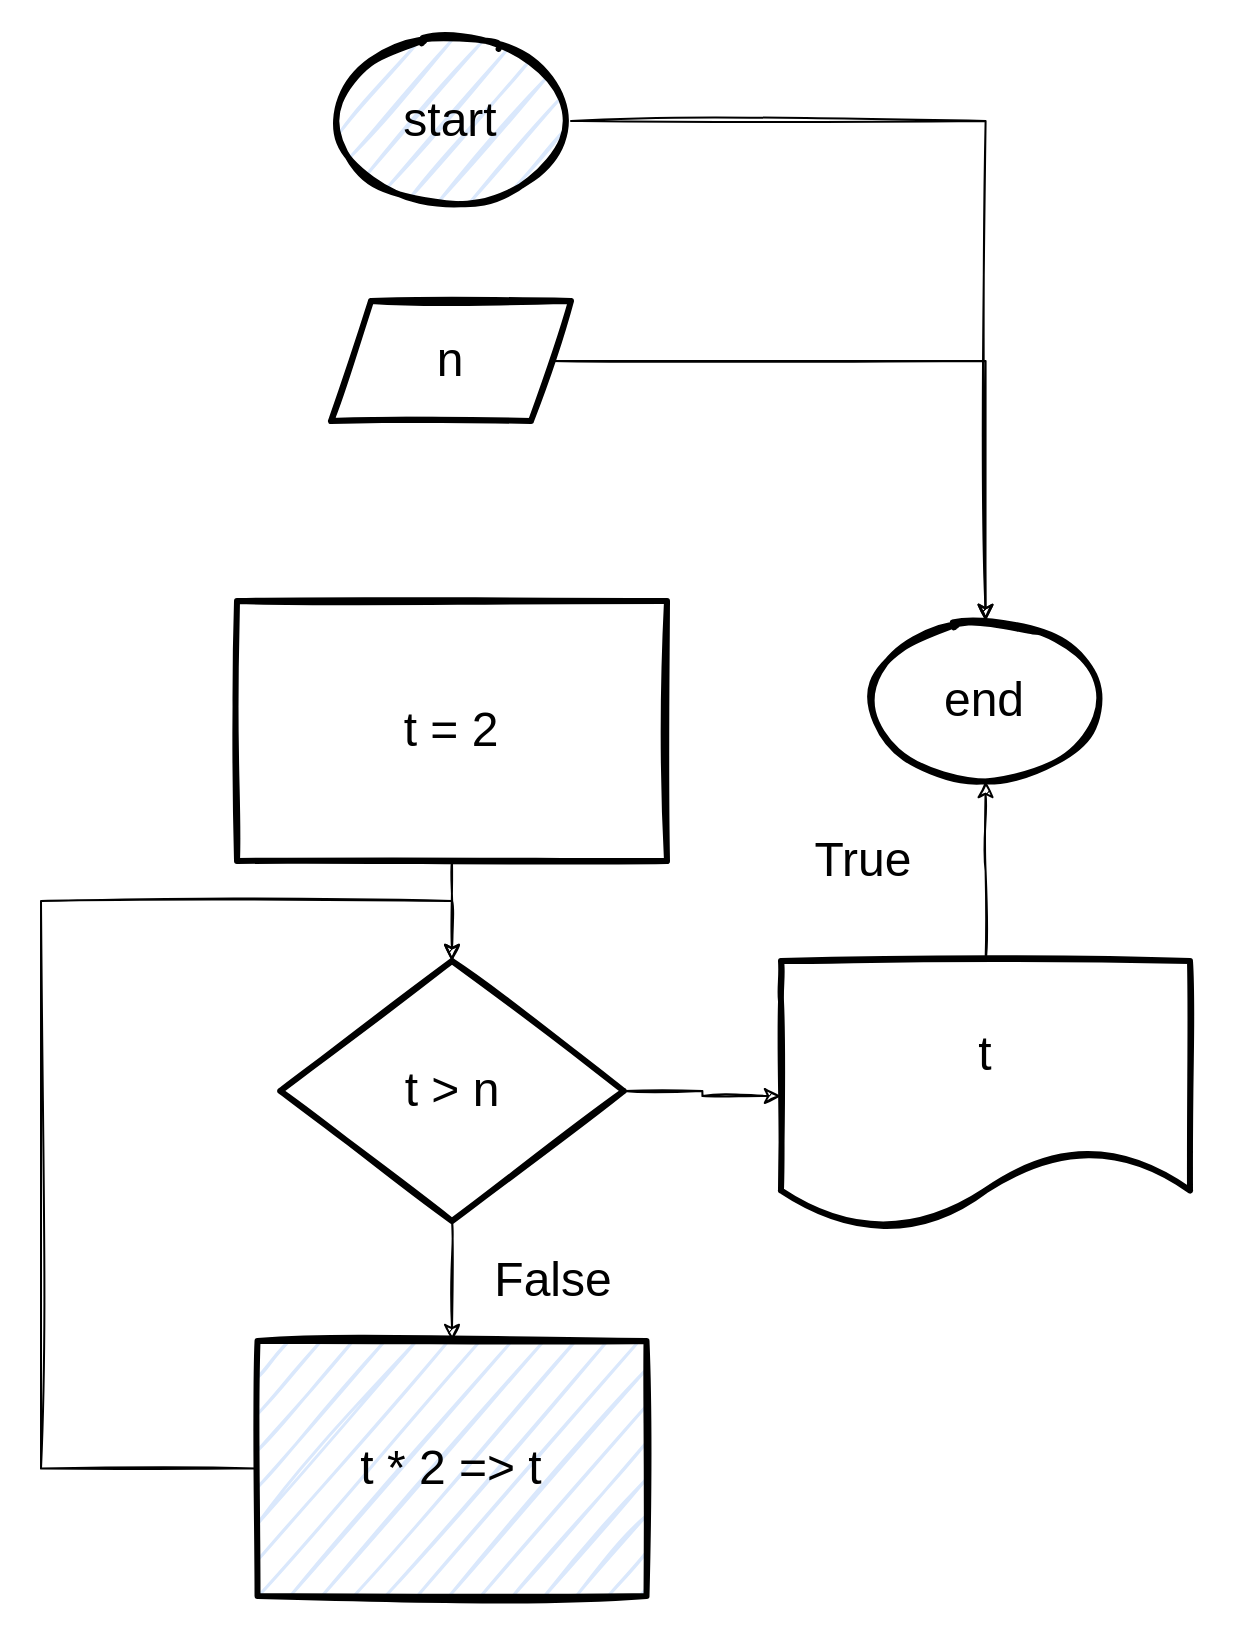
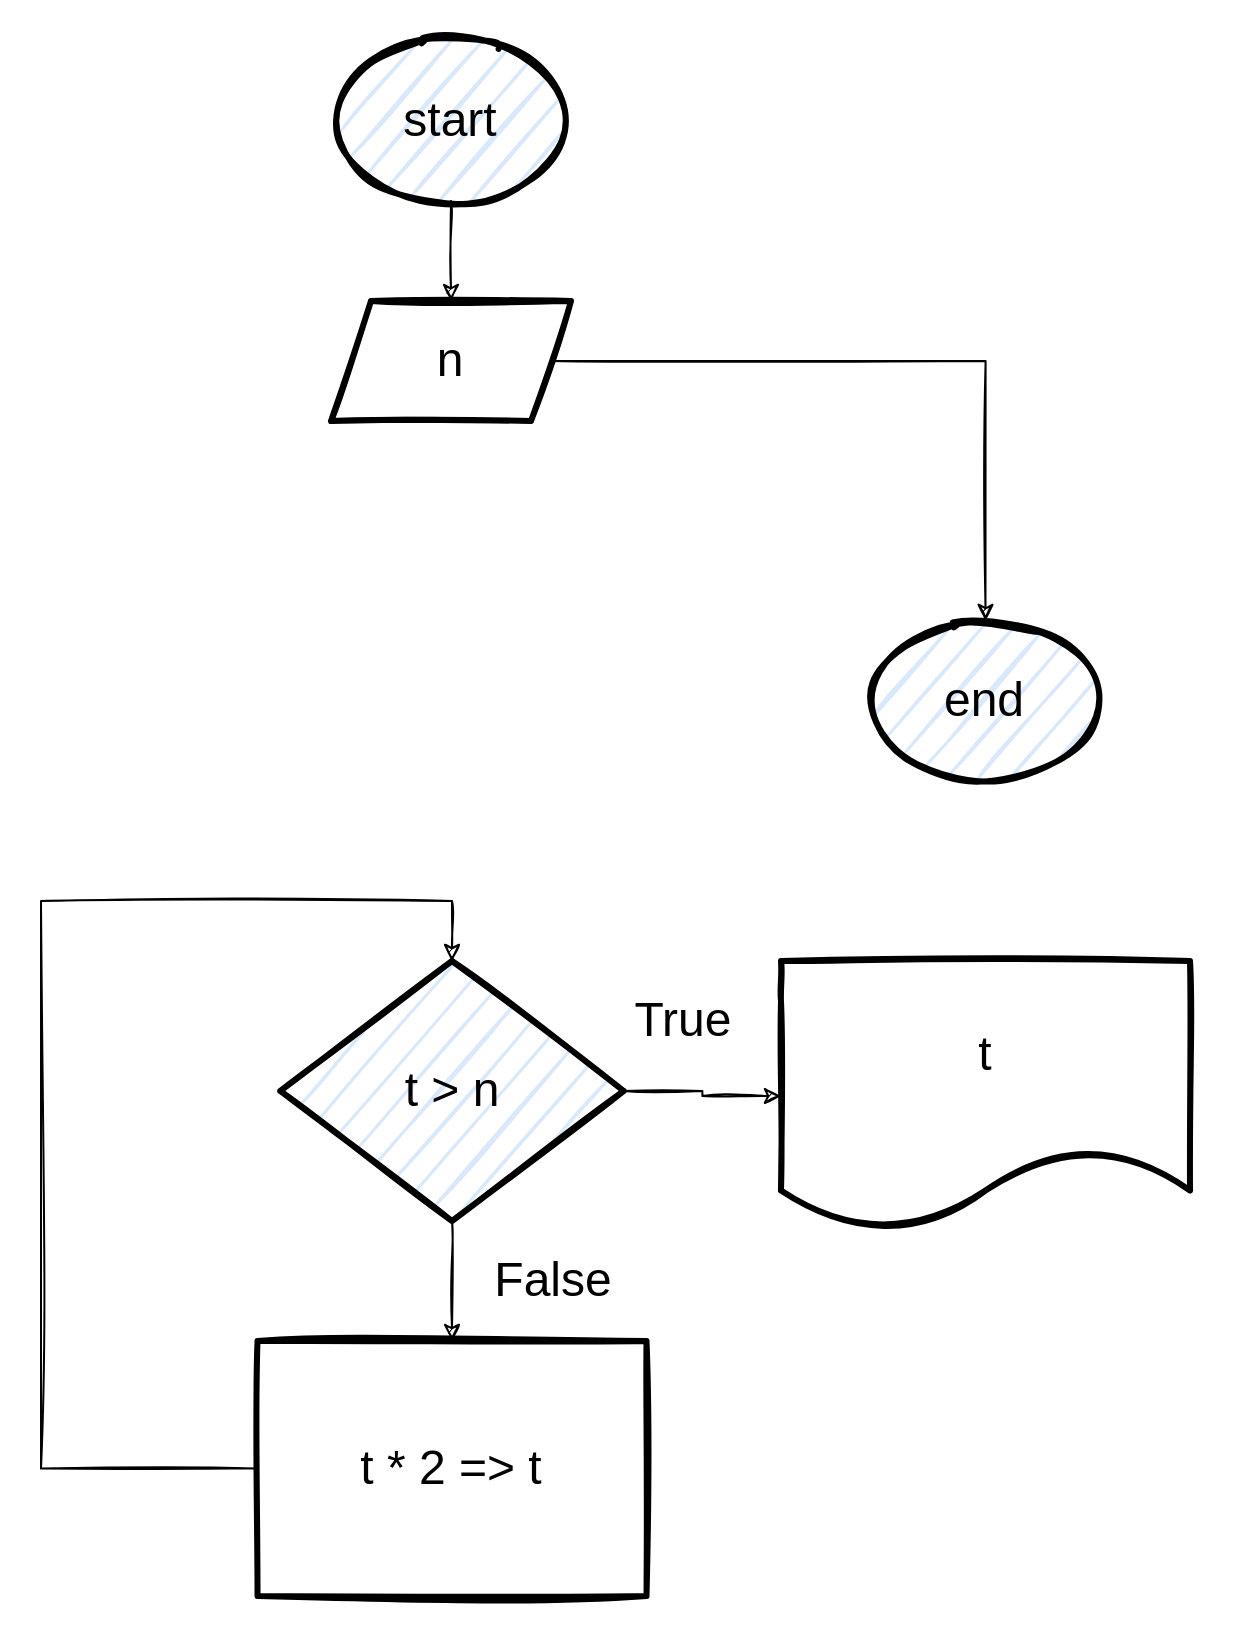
(897, 121) -> (451, 246)
(986, 701) -> (986, 701)
(452, 731) -> none
(864, 861) -> (684, 1021)
(986, 875) -> none
(452, 881) -> none
(452, 1091) -> (452, 1091)
(452, 1469) -> (452, 1469)
